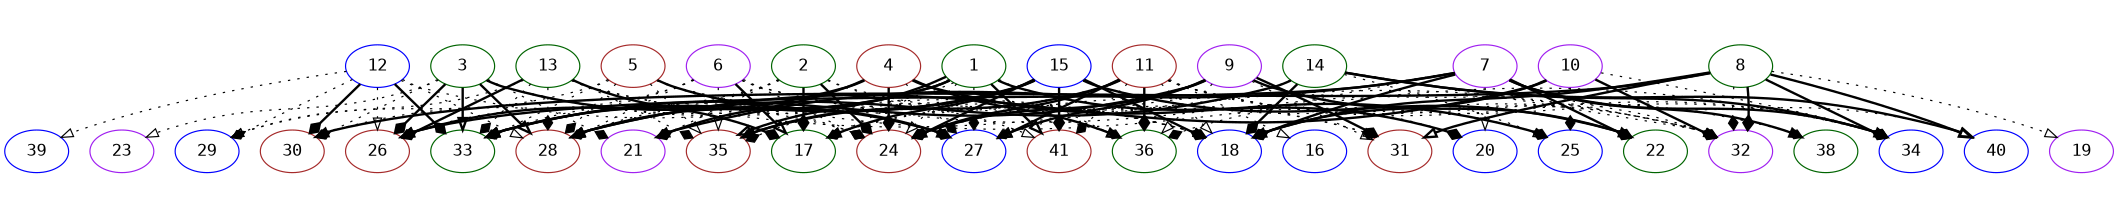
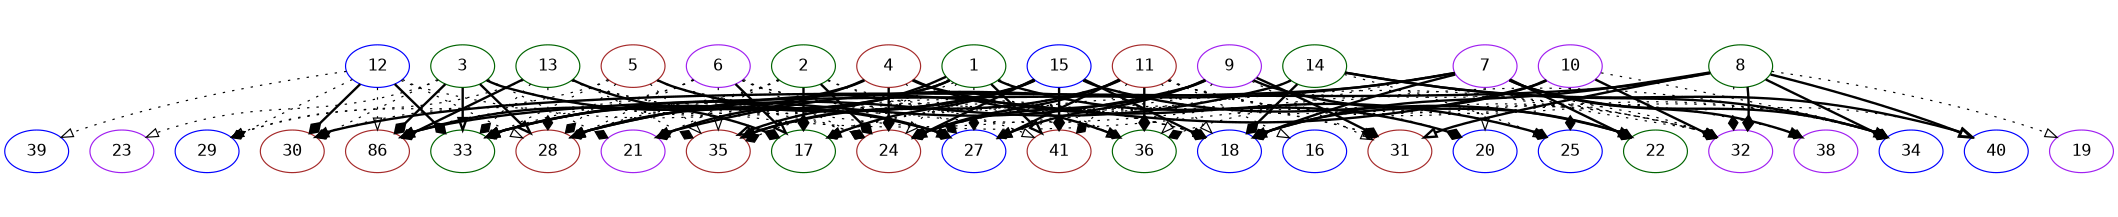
(377, 151) -> (377, 151)
(1826, 151) -> (1826, 151)
